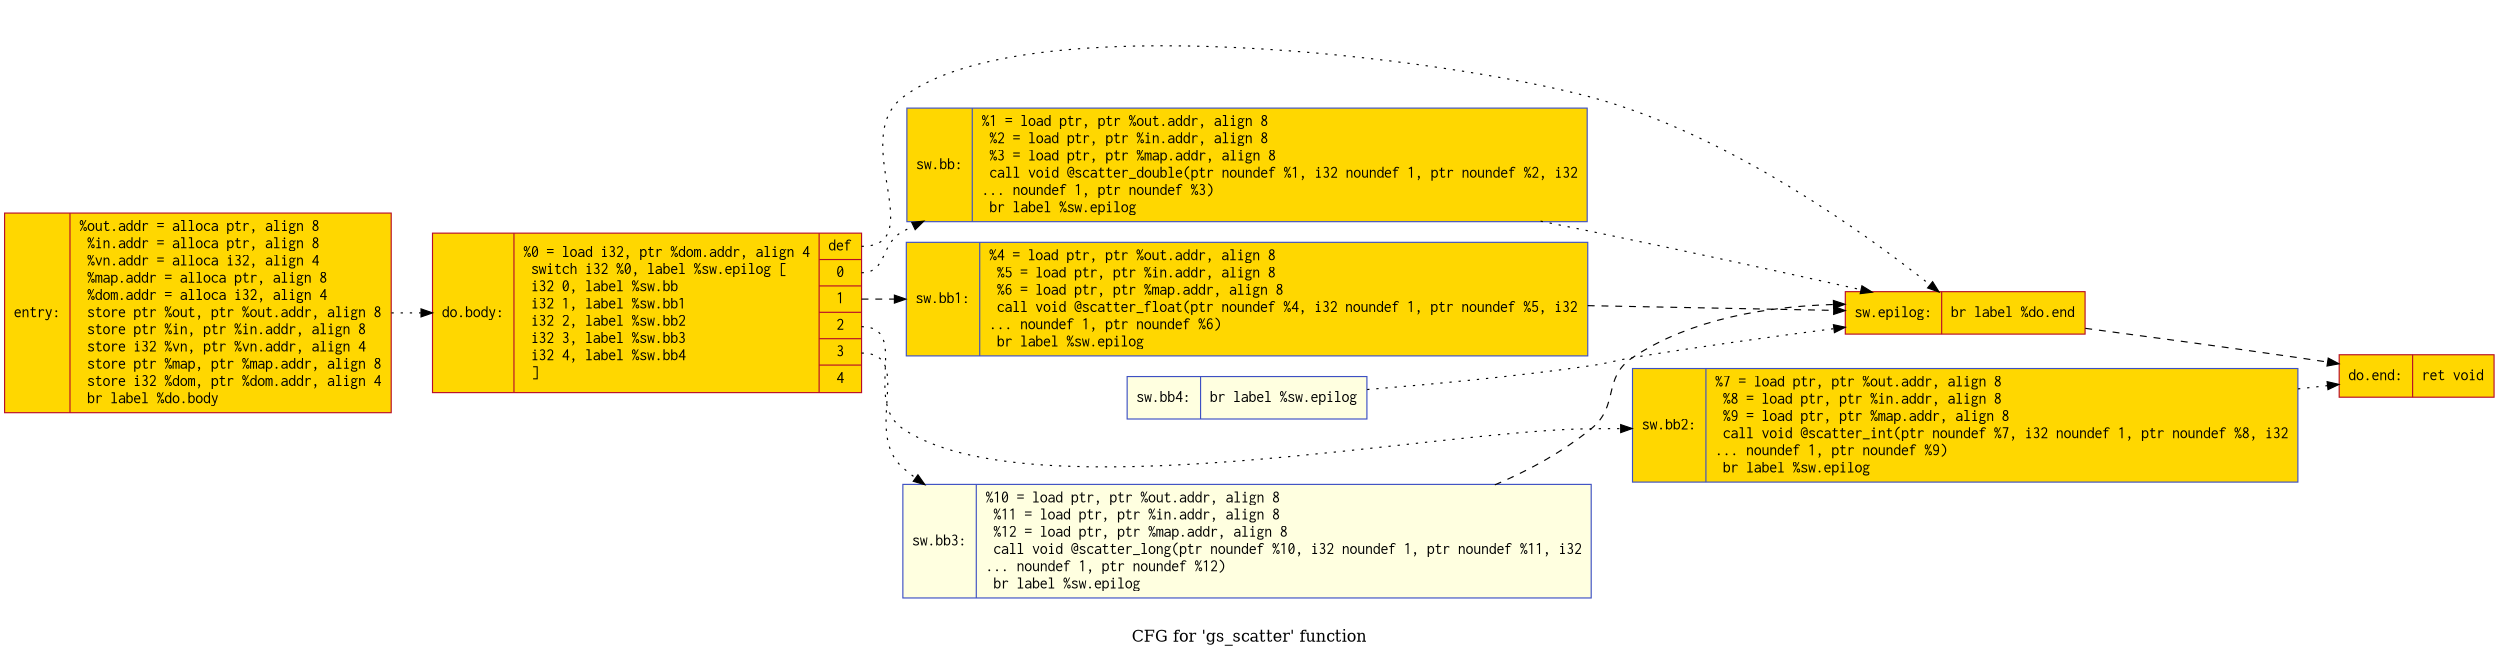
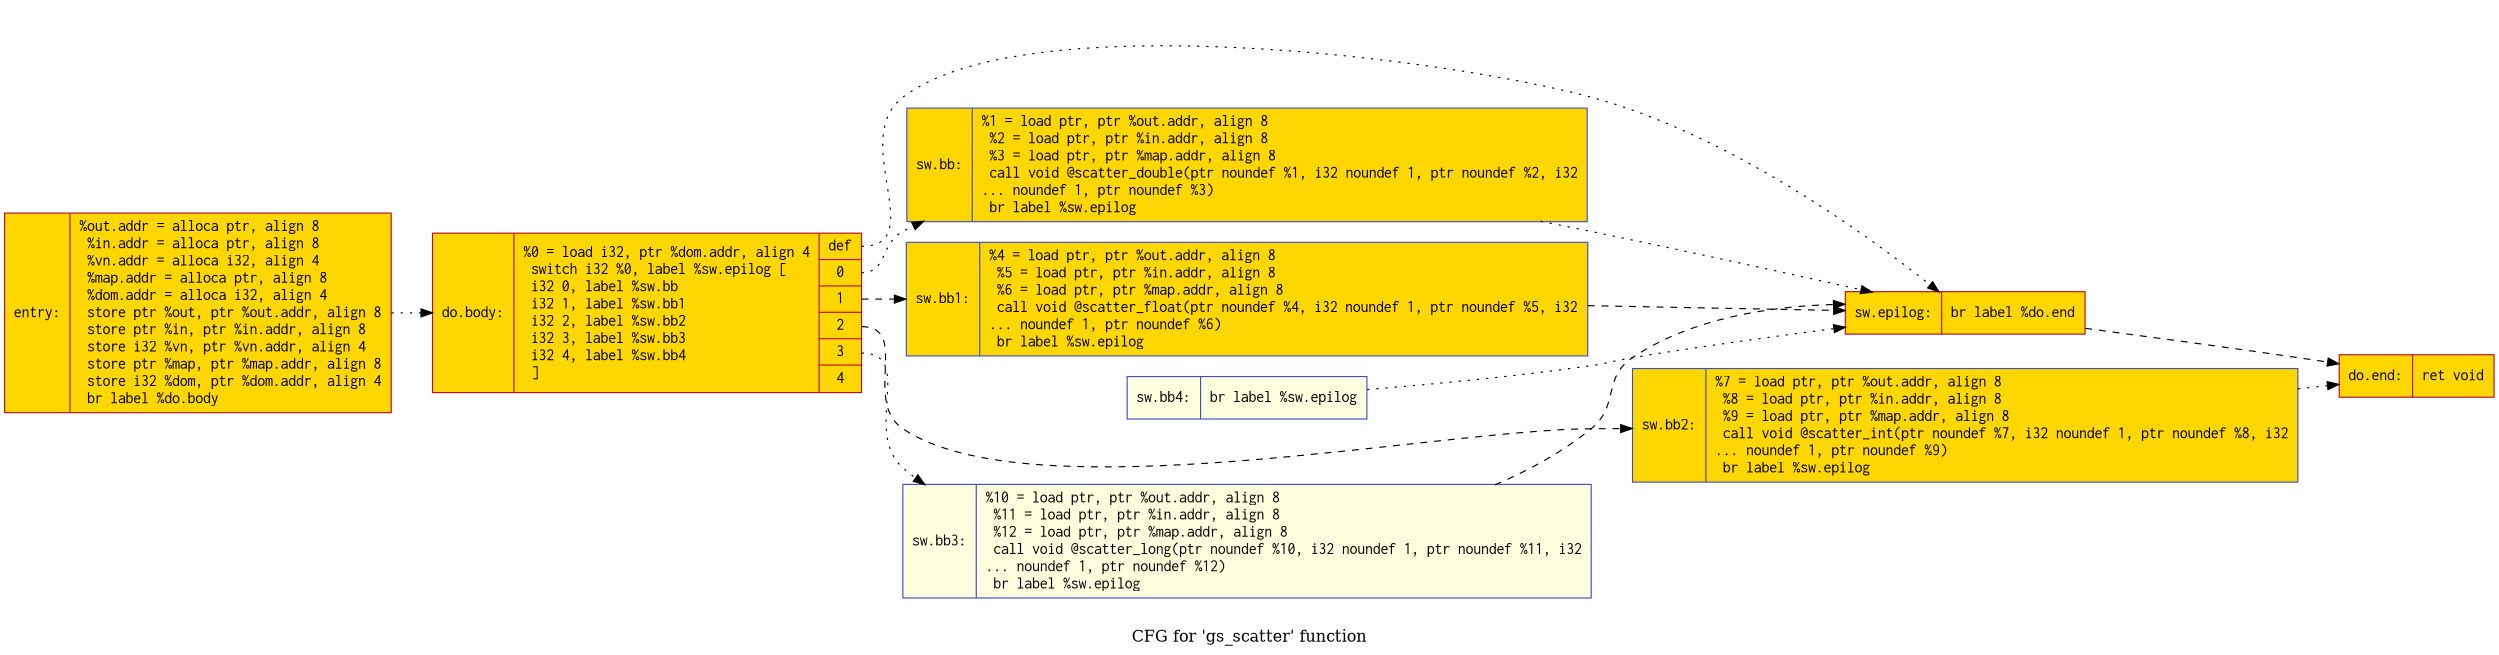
(1199, 463) -> (1199, 463)
